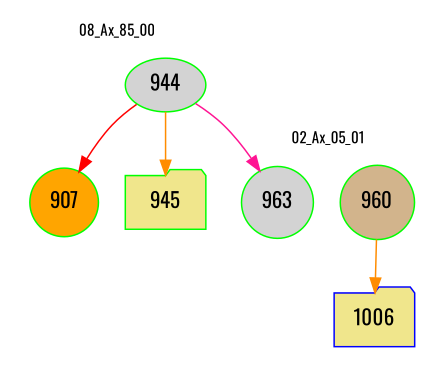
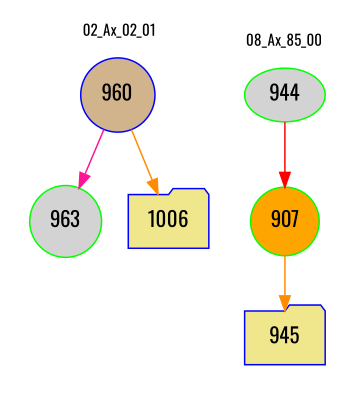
(166, 136) -> (285, 276)
(328, 139) -> (119, 32)
(239, 142) -> (94, 152)
(166, 202) -> (285, 338)
(377, 202) -> (118, 95)
